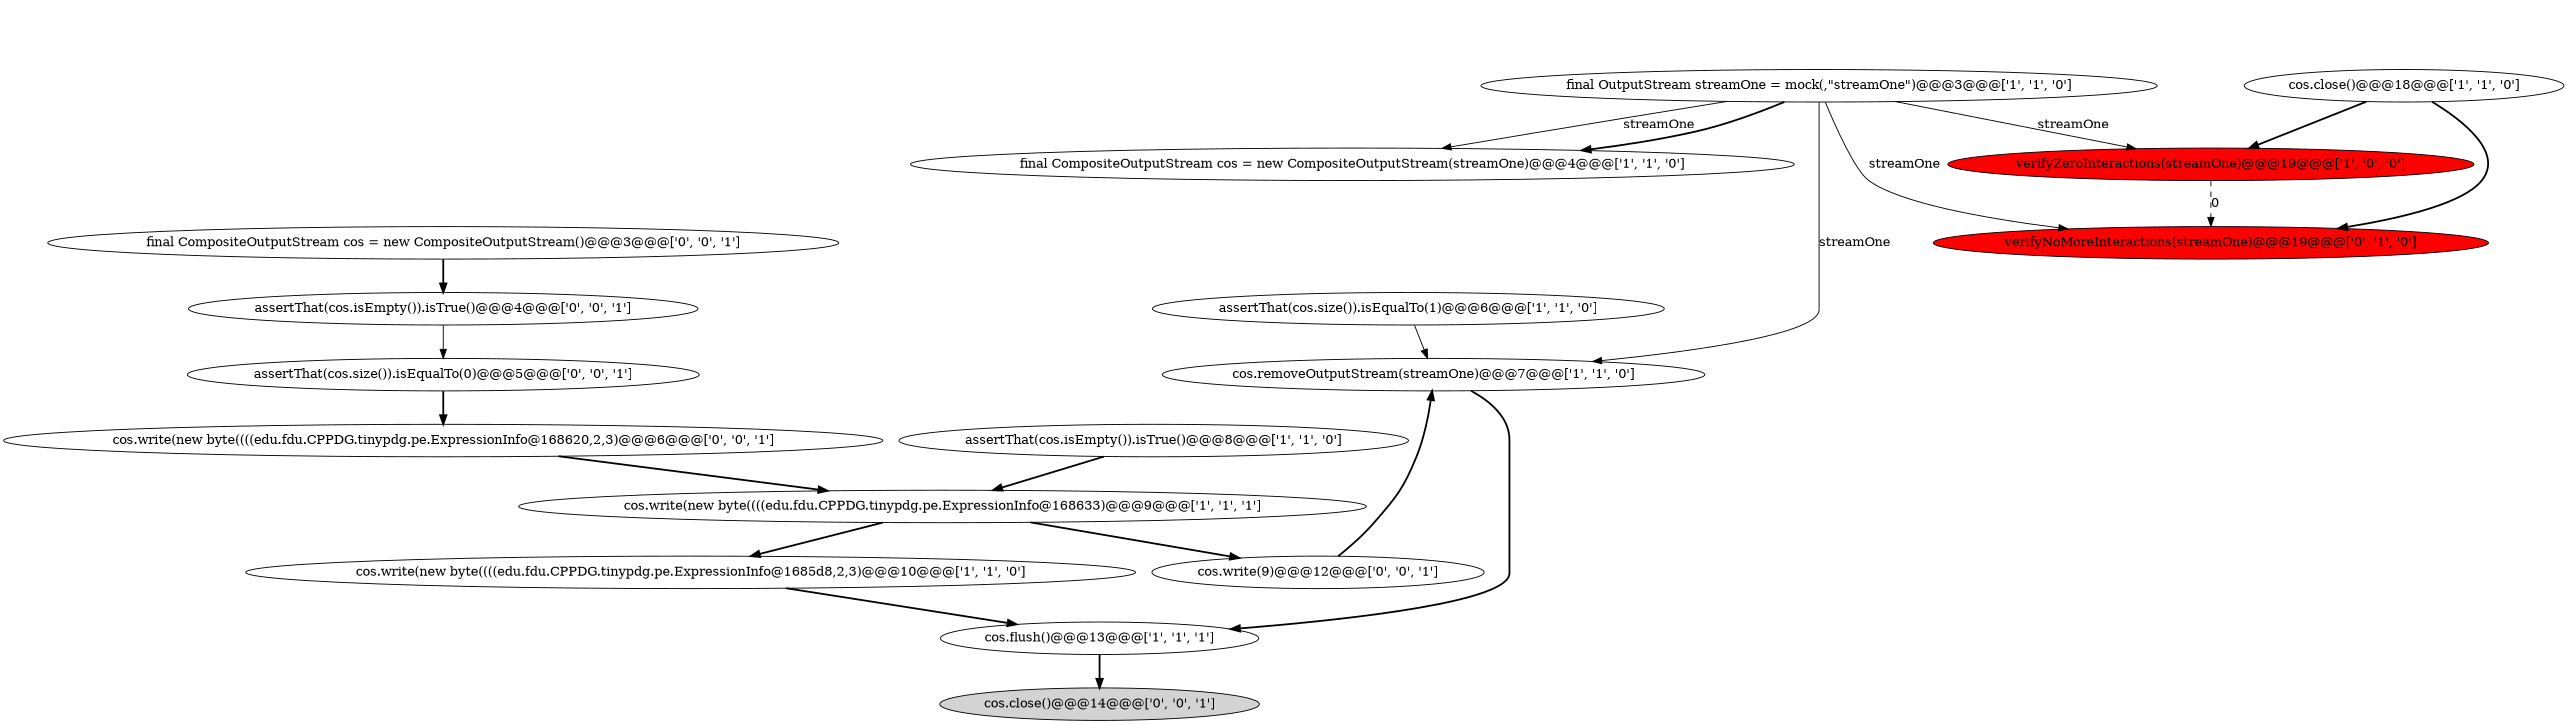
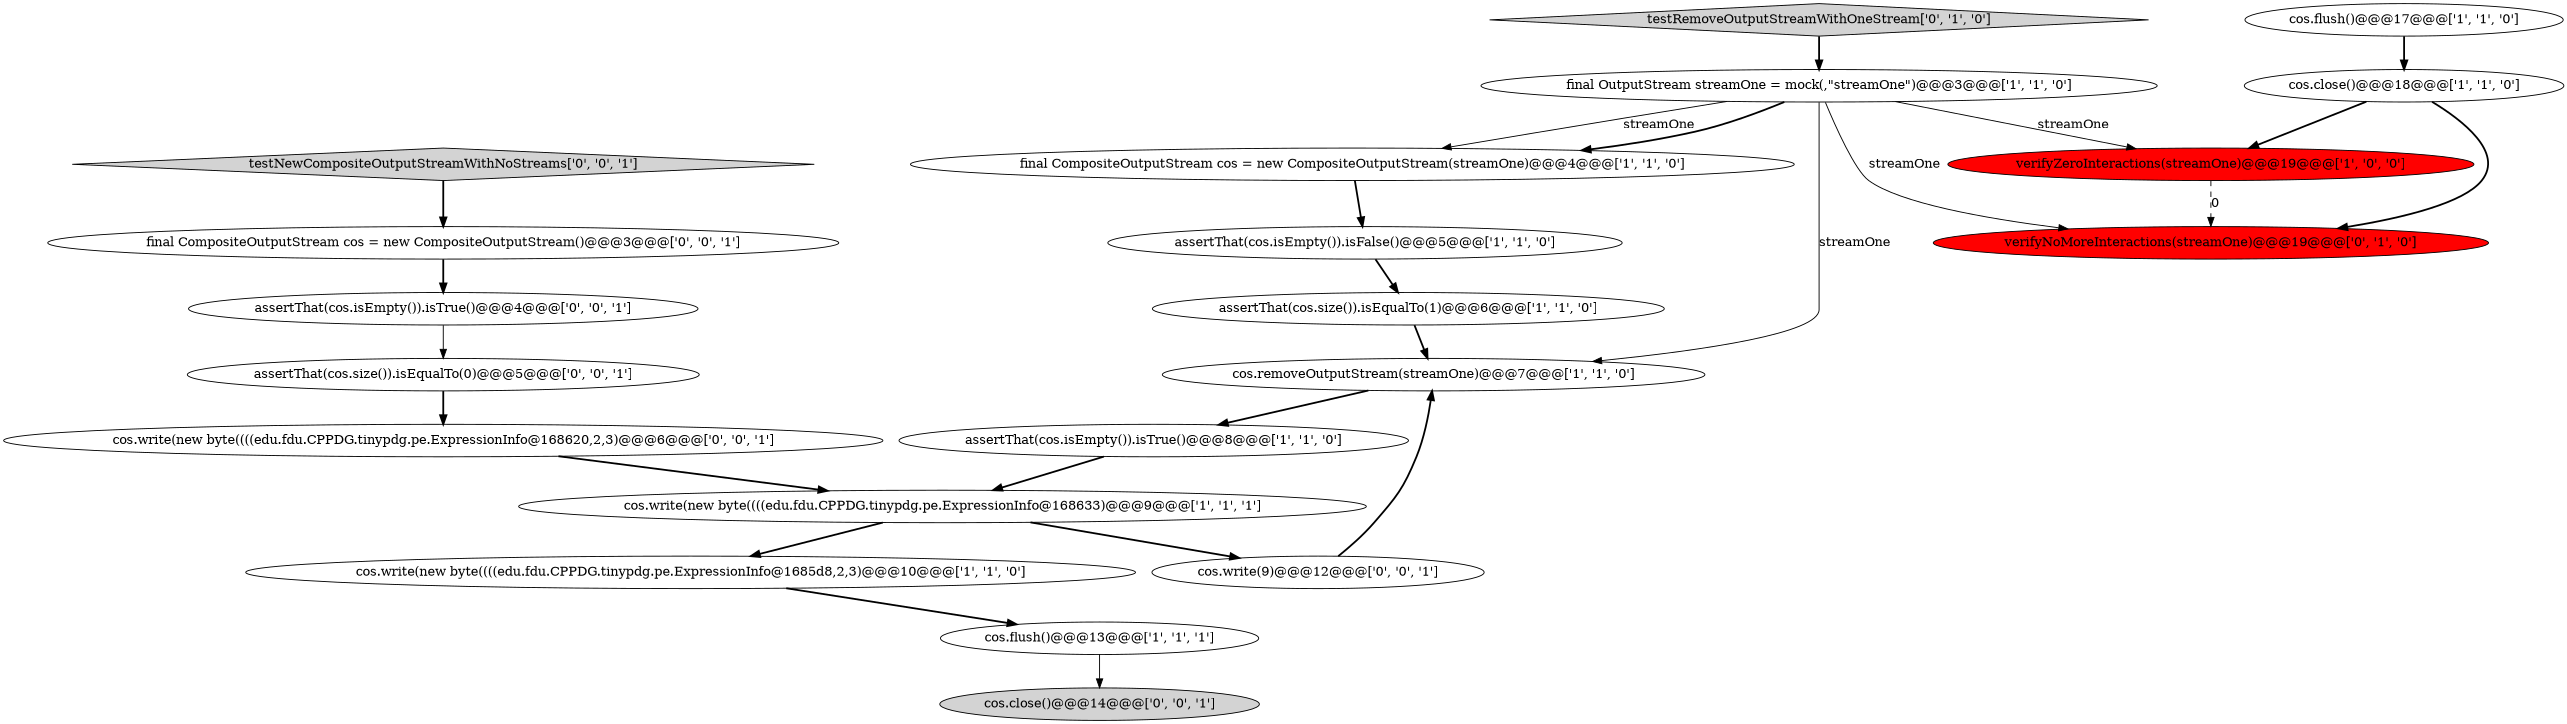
none -> (1819, 20)
none -> (2404, 20)
none -> (443, 164)
none -> (1365, 243)
(1419, 338) -> (1419, 338)
(1477, 594) -> (1298, 407)
(1100, 667) -> (1100, 667)
